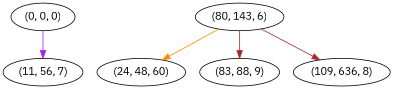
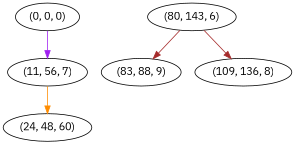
(194, 43) -> (48, 96)
(342, 72) -> (243, 72)
